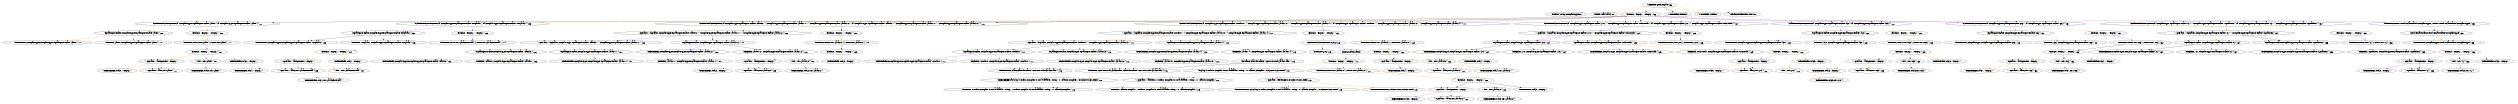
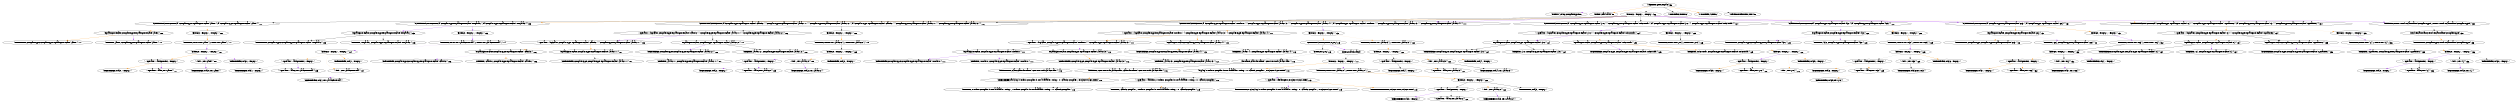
(1466, 66) -> (1466, 66)
(310, 75) -> (337, 75)
(1808, 75) -> (1850, 75)
